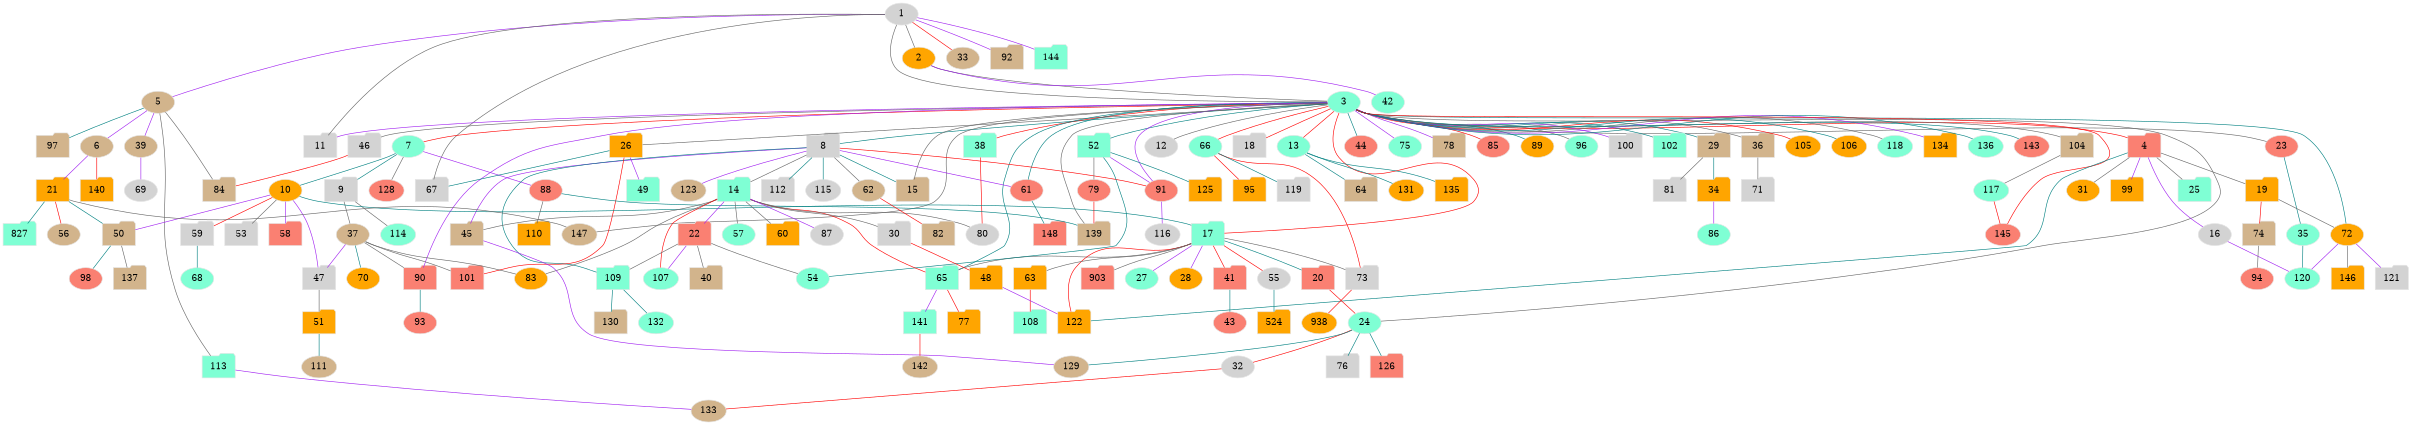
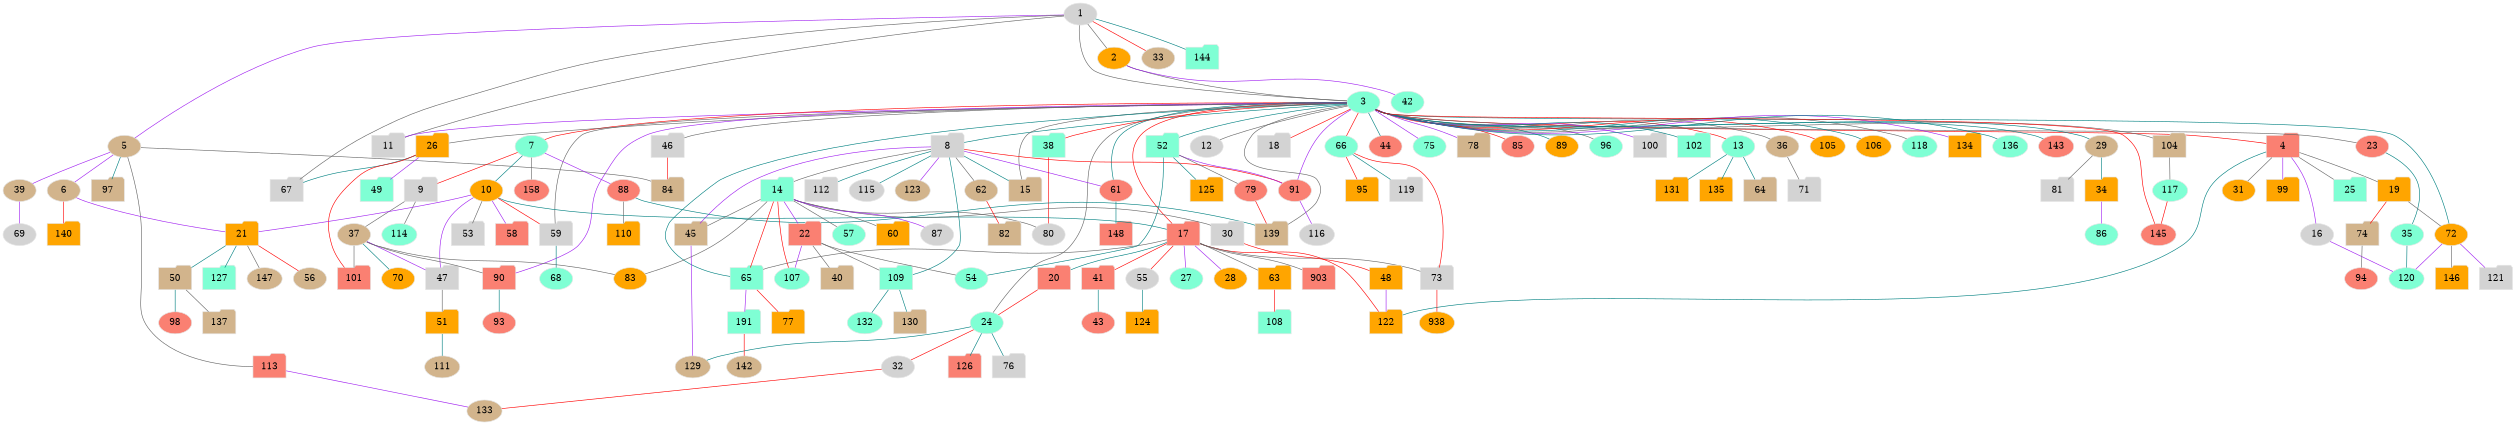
(976, 31) -> (1141, 33)
(1007, 58) -> none
(1714, 146) -> (2101, 146)
(1758, 146) -> (1782, 146)
(947, 153) -> (916, 111)
(377, 167) -> (478, 168)
(386, 190) -> (532, 190)
(1406, 190) -> (1672, 190)
(203, 212) -> (365, 216)
(20, 235) -> (219, 279)
(1208, 235) -> (1183, 235)
(920, 323) -> (744, 323)
(1274, 323) -> (1142, 323)
(219, 367) -> (270, 367)
